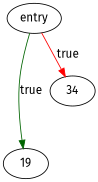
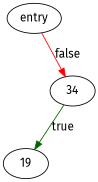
(68, 55) -> (68, 55)
(19, 86) -> (52, 124)
